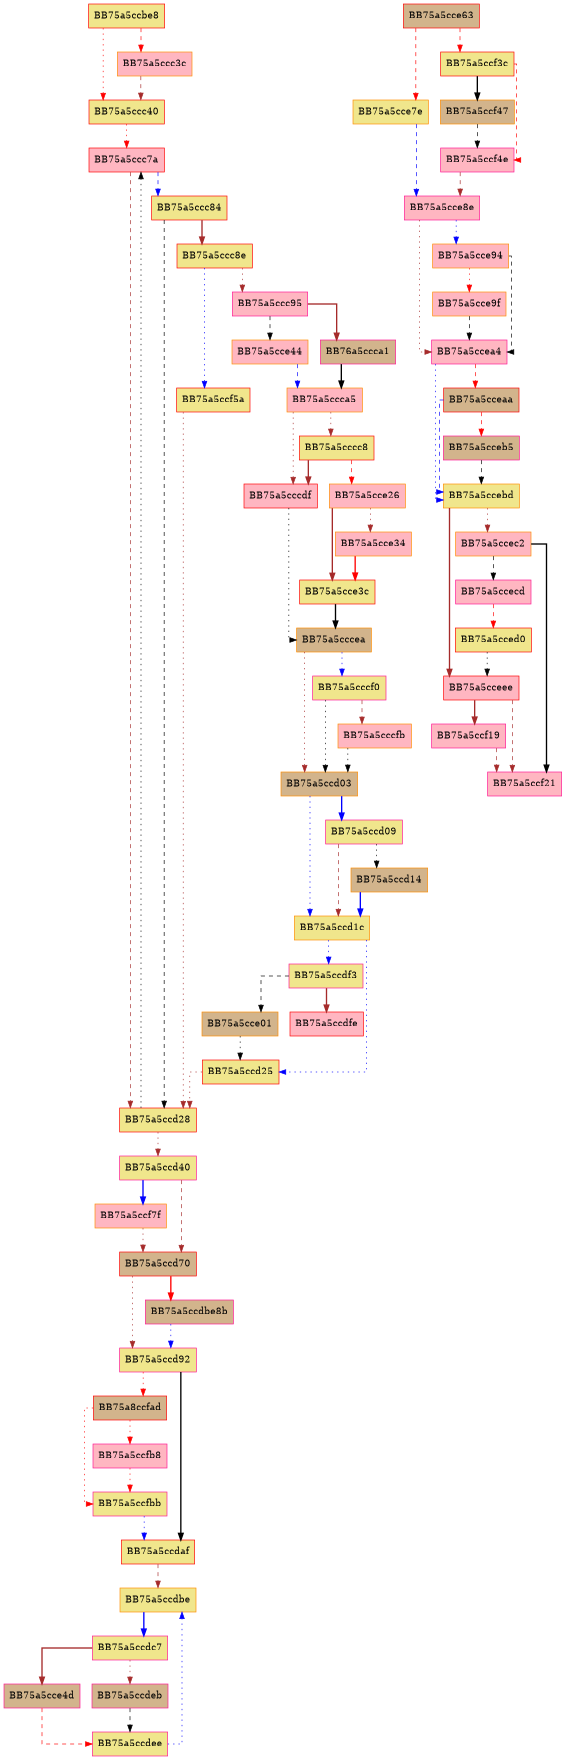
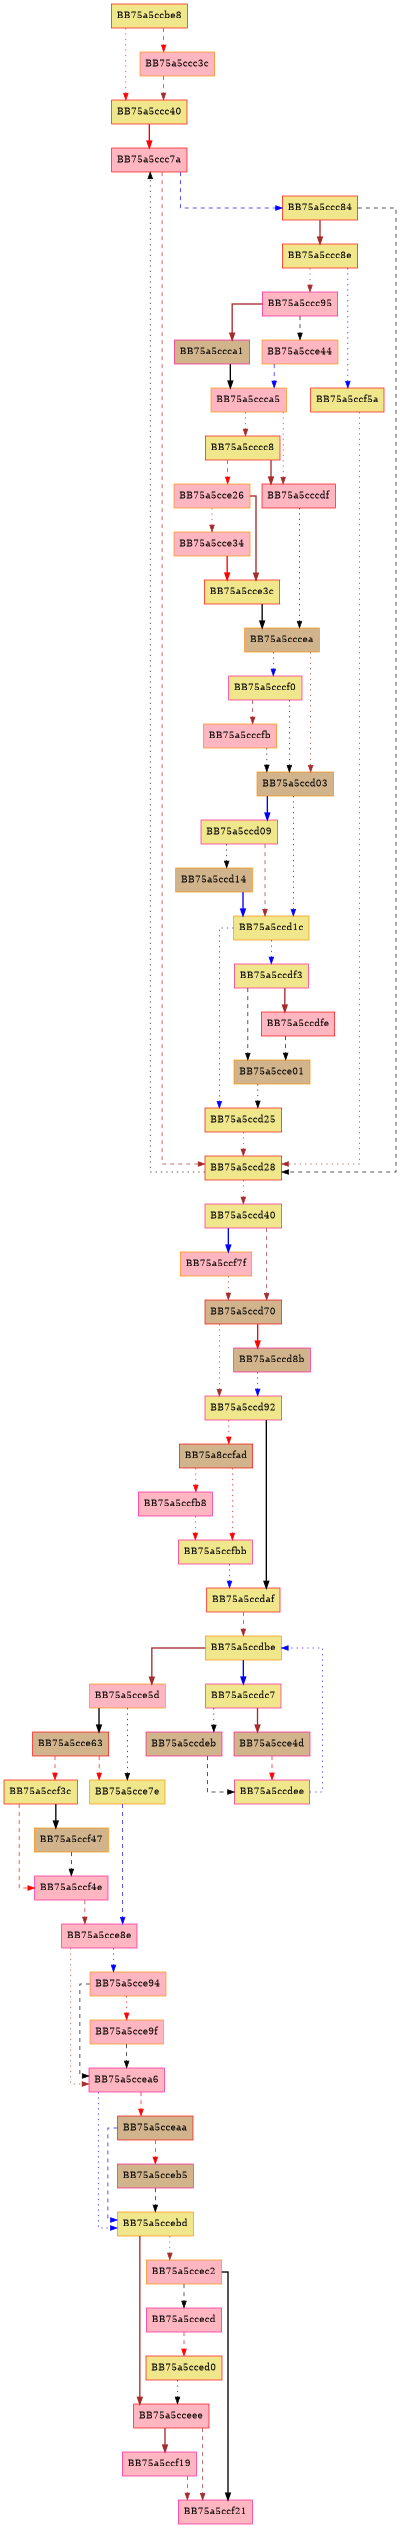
(127, 133) -> (149, 133)
(358, 352) -> (212, 352)
(469, 352) -> (127, 2080)
none -> (286, 1045)
(189, 1312) -> (272, 1360)
(130, 1669) -> (214, 1717)
none -> (127, 1696)
